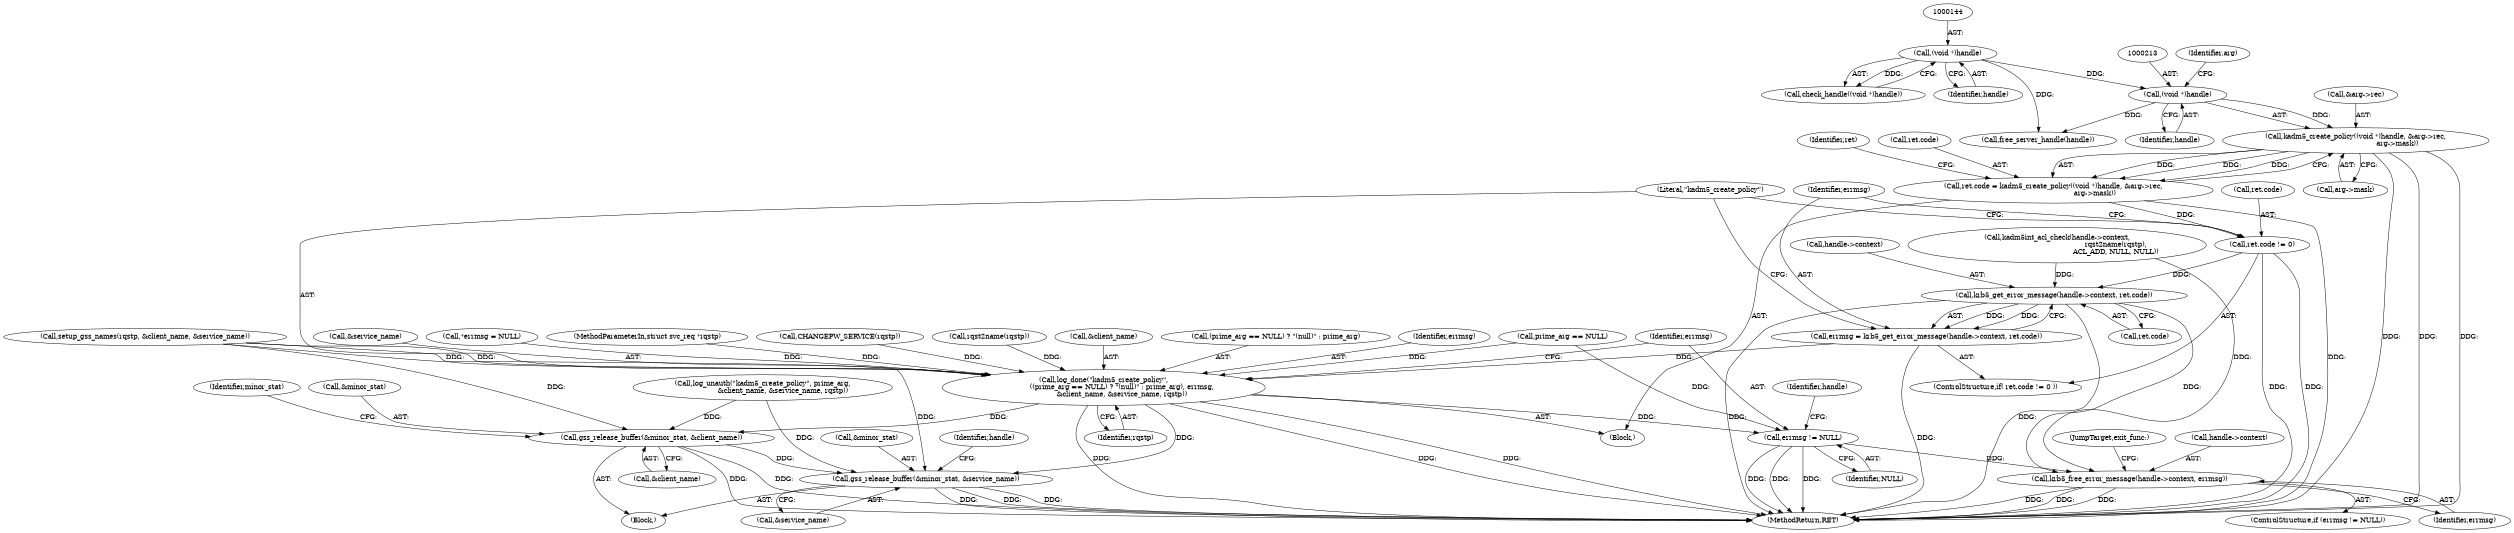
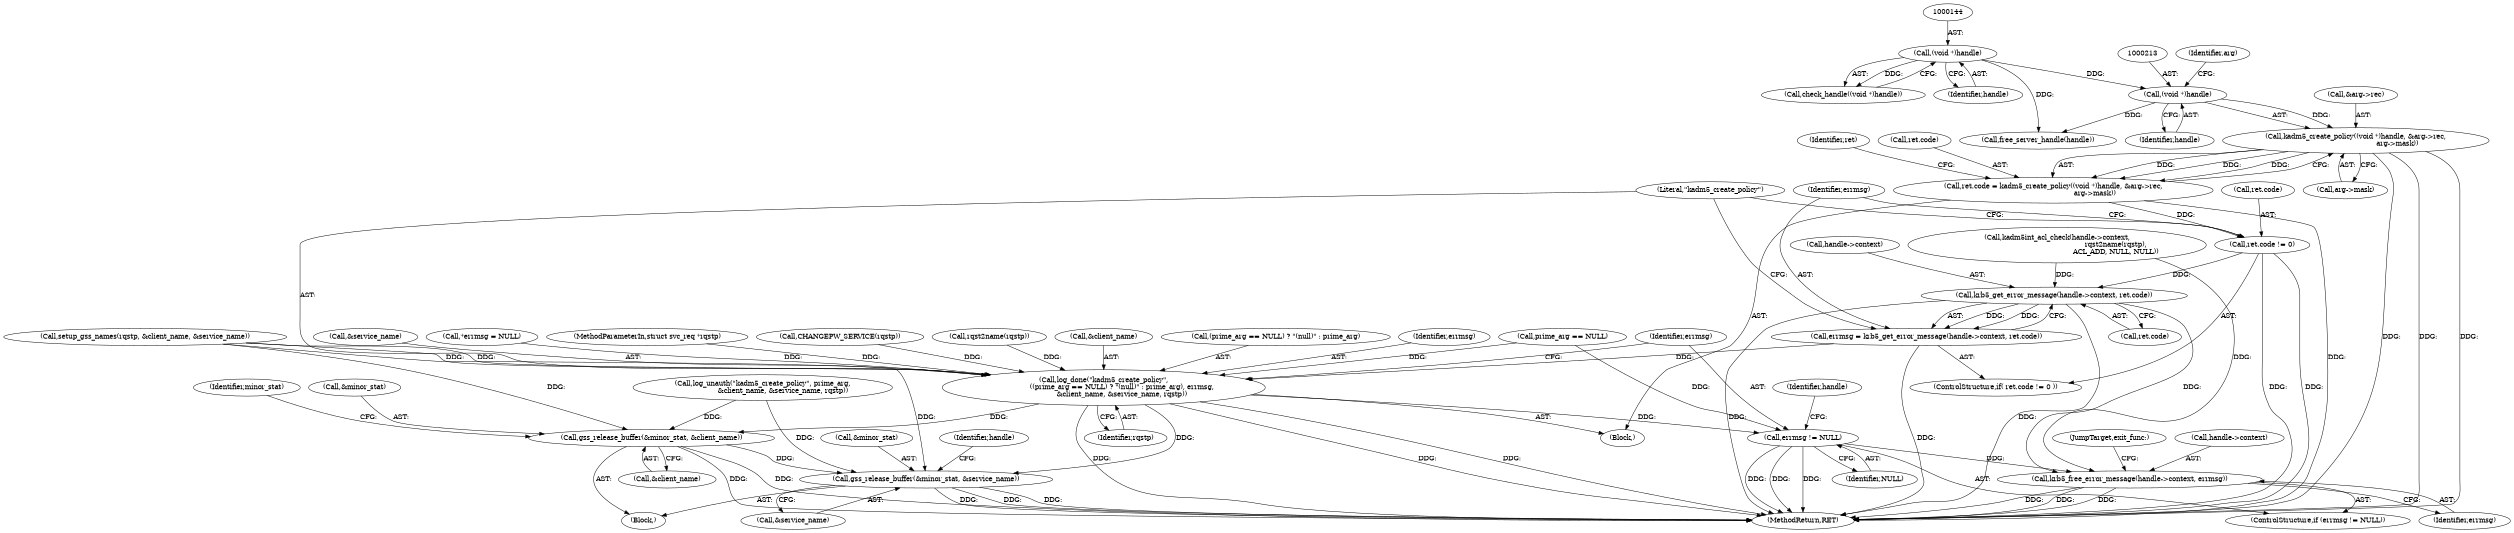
none -> (2070, 495)
